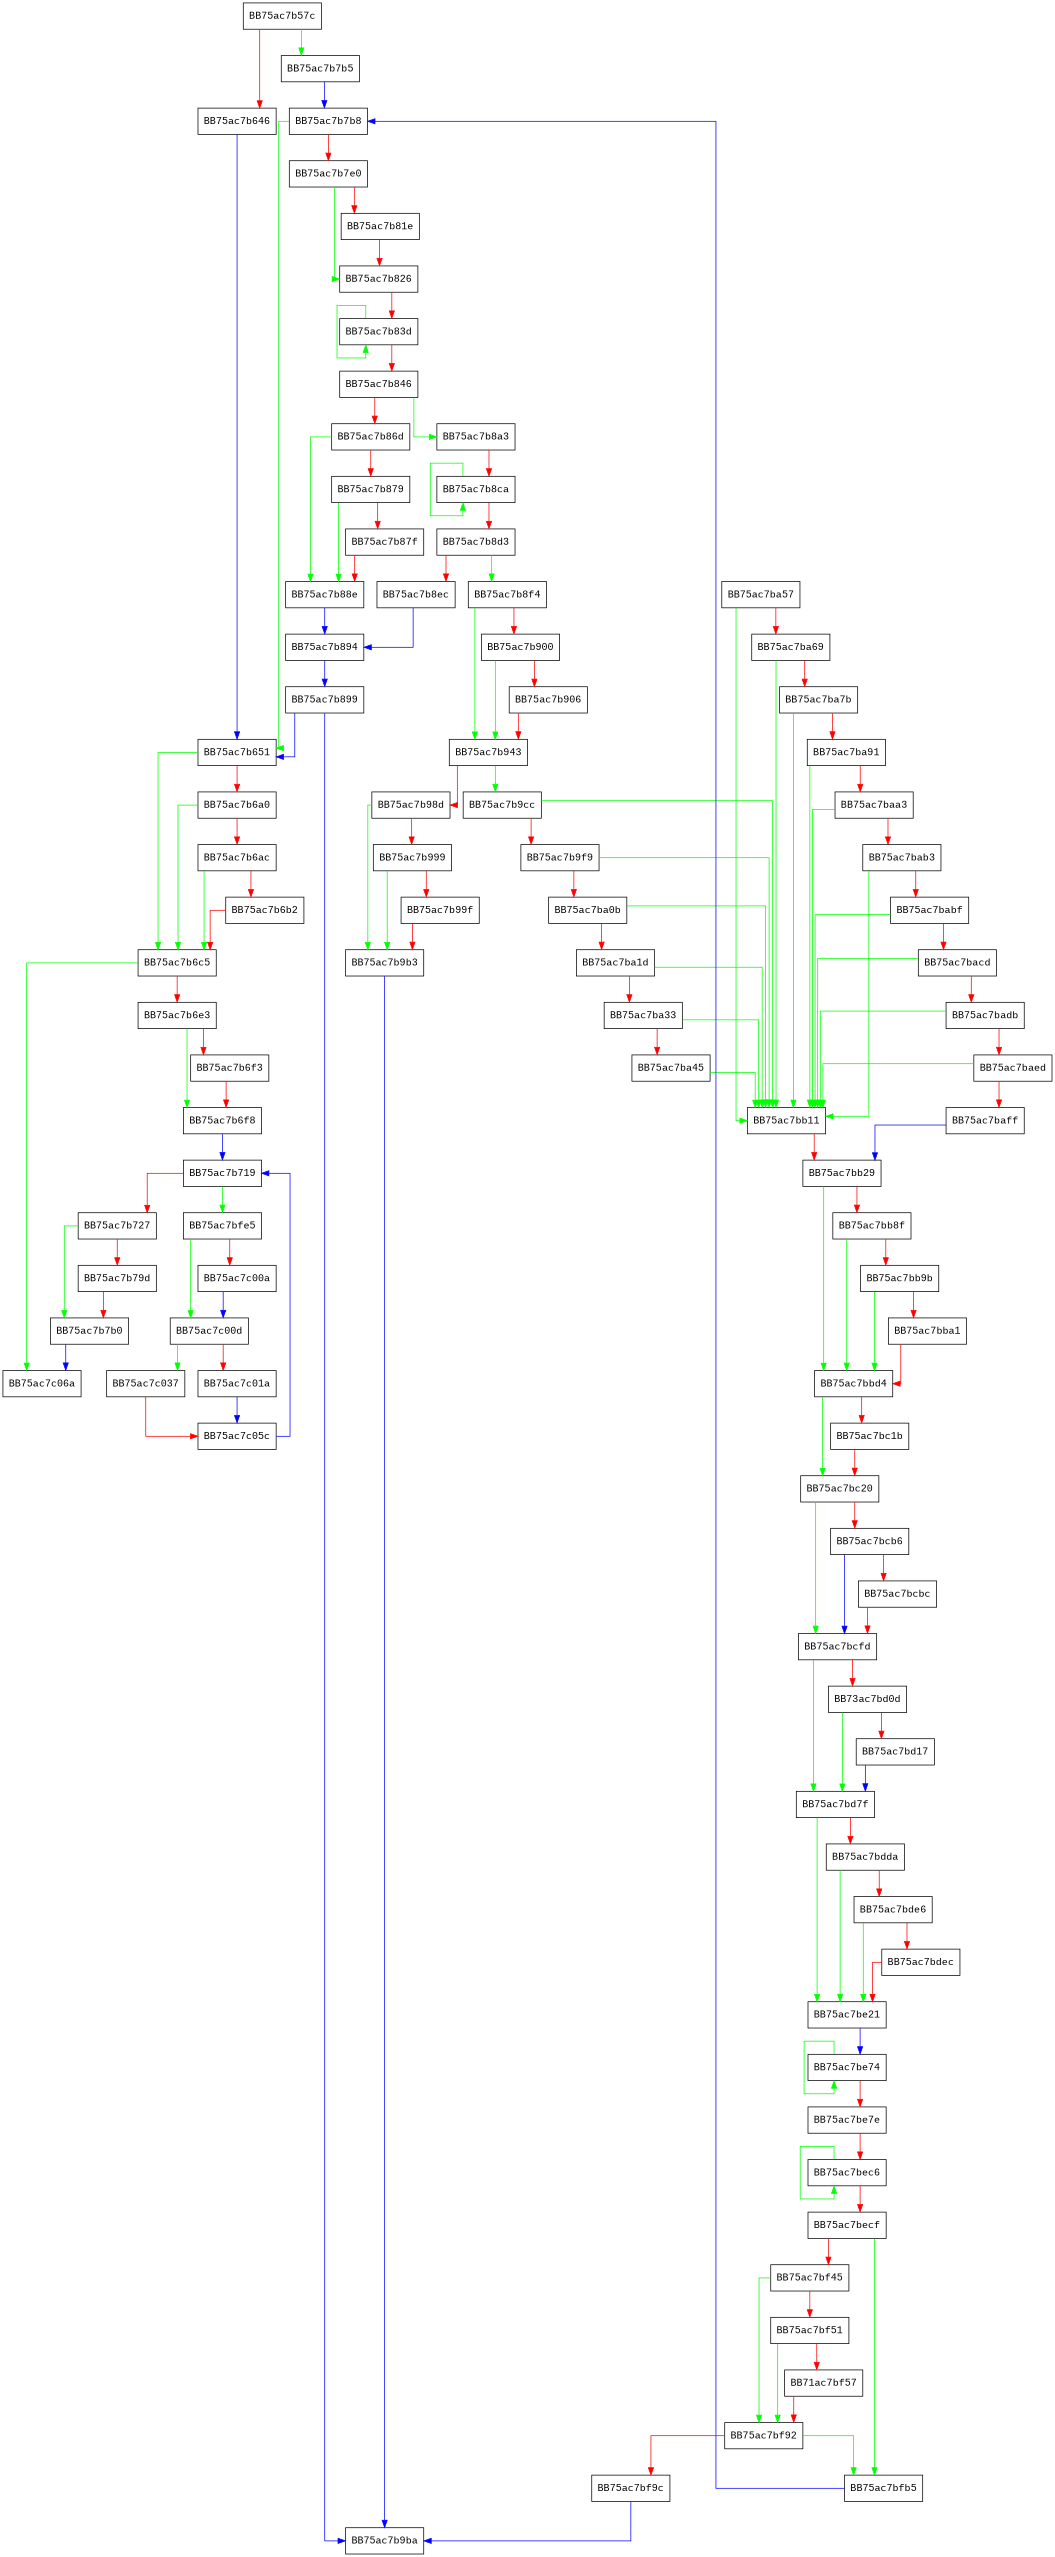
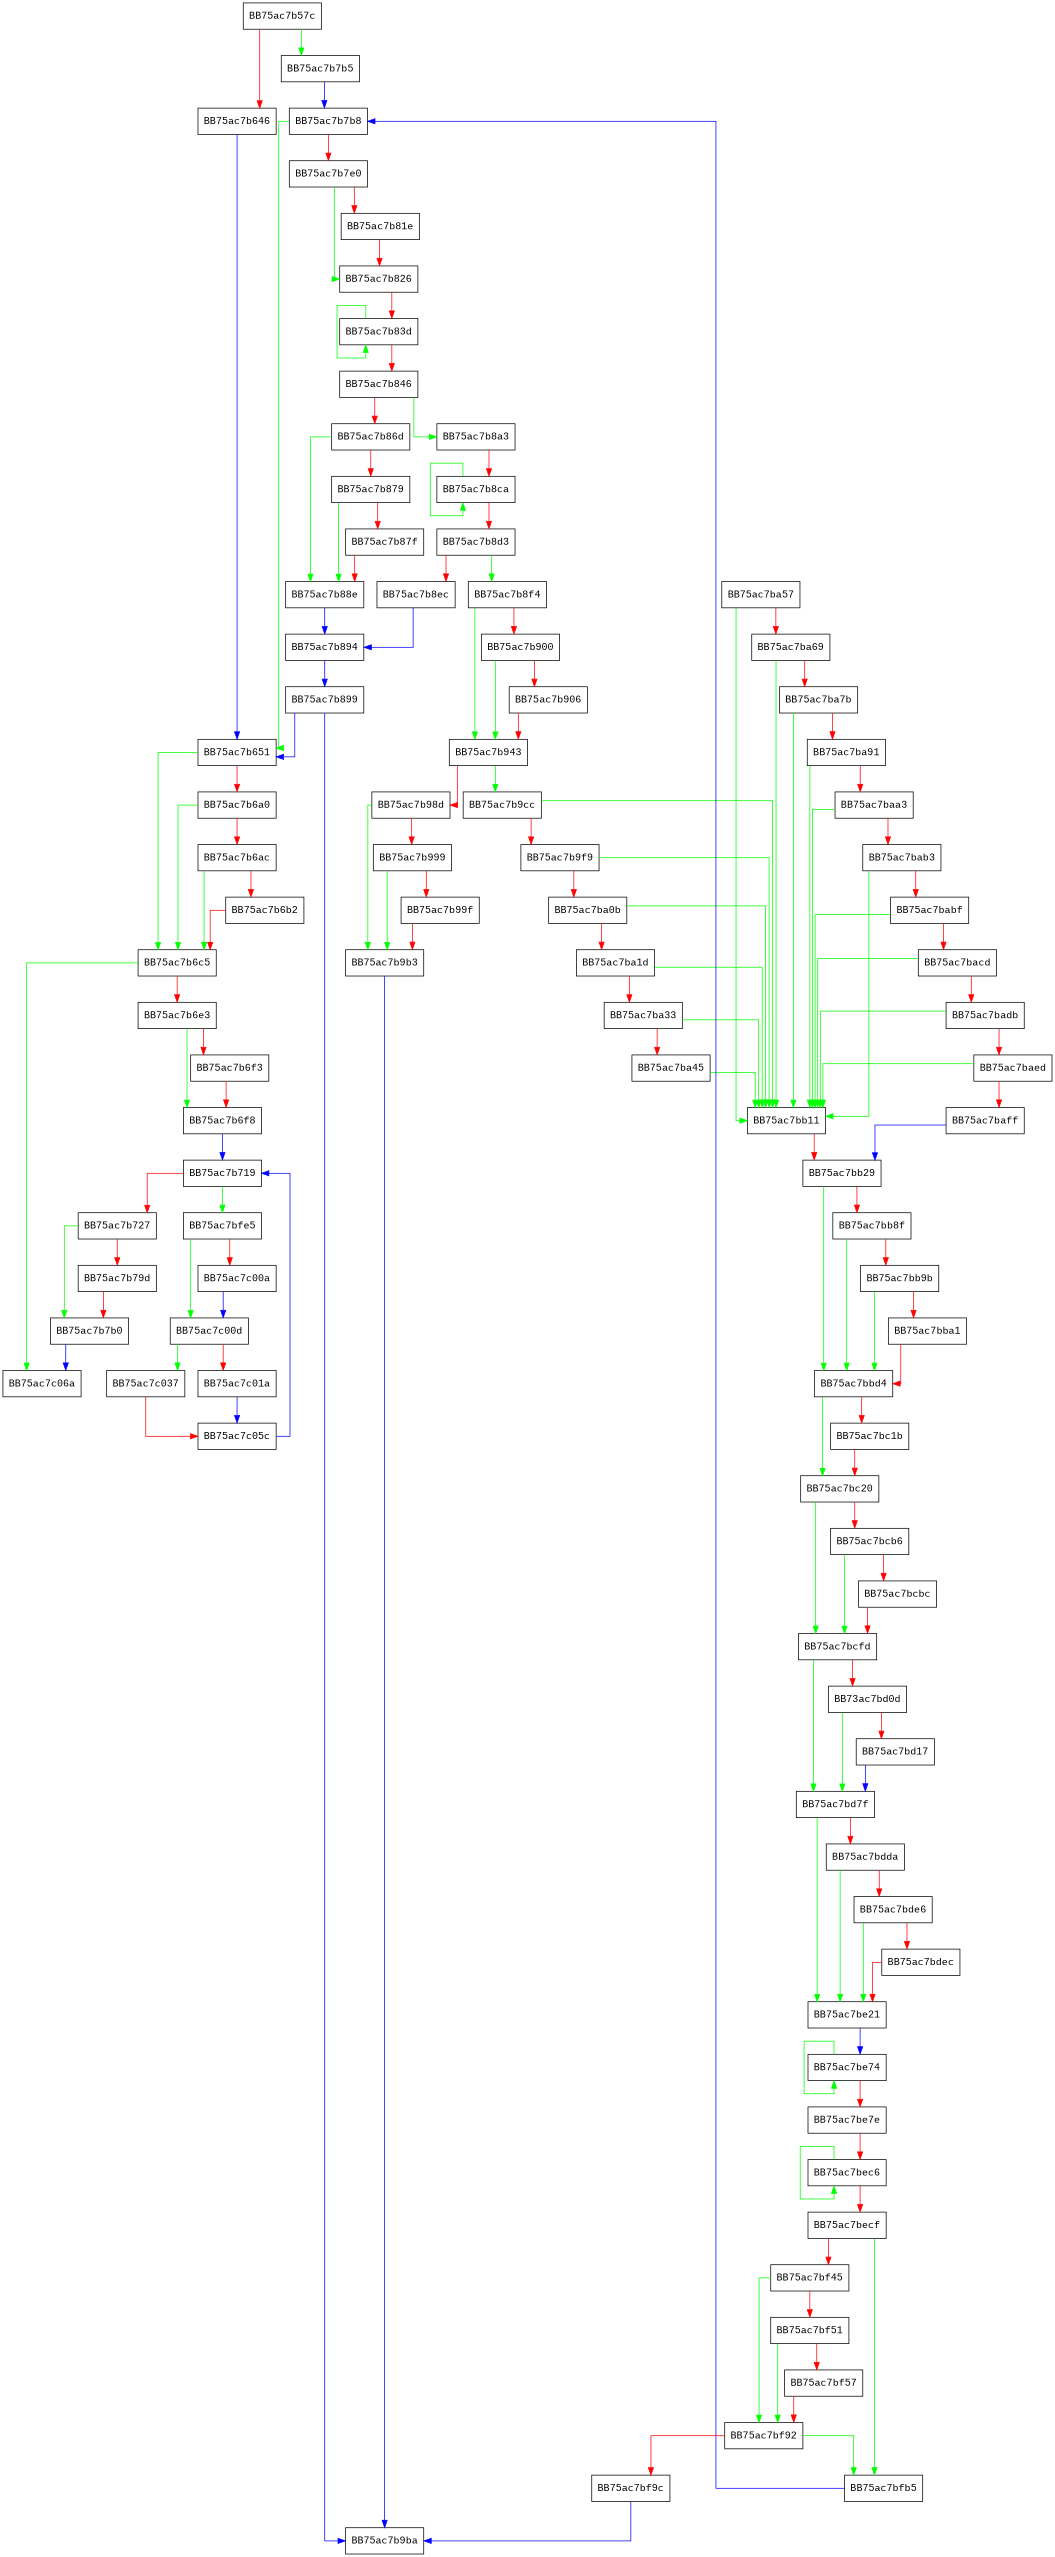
(845, 1590) -> (845, 1590)
(824, 2383) -> (824, 2383)
